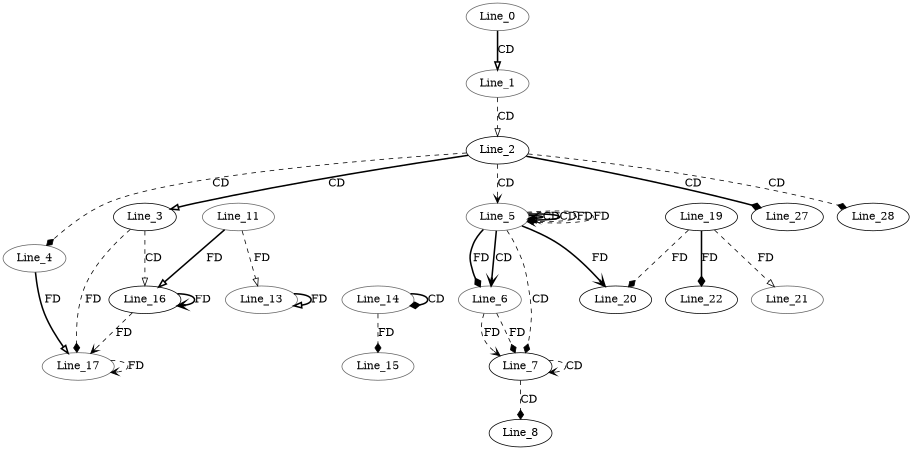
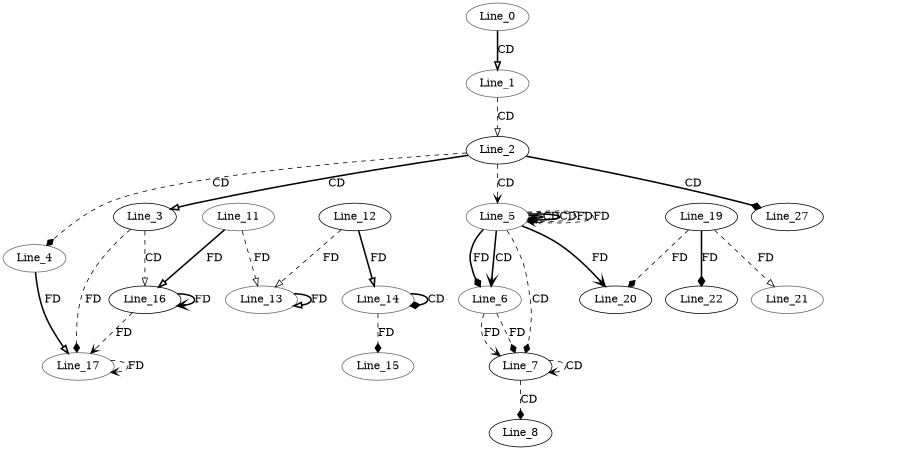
none -> (355, 217)
(873, 217) -> none
